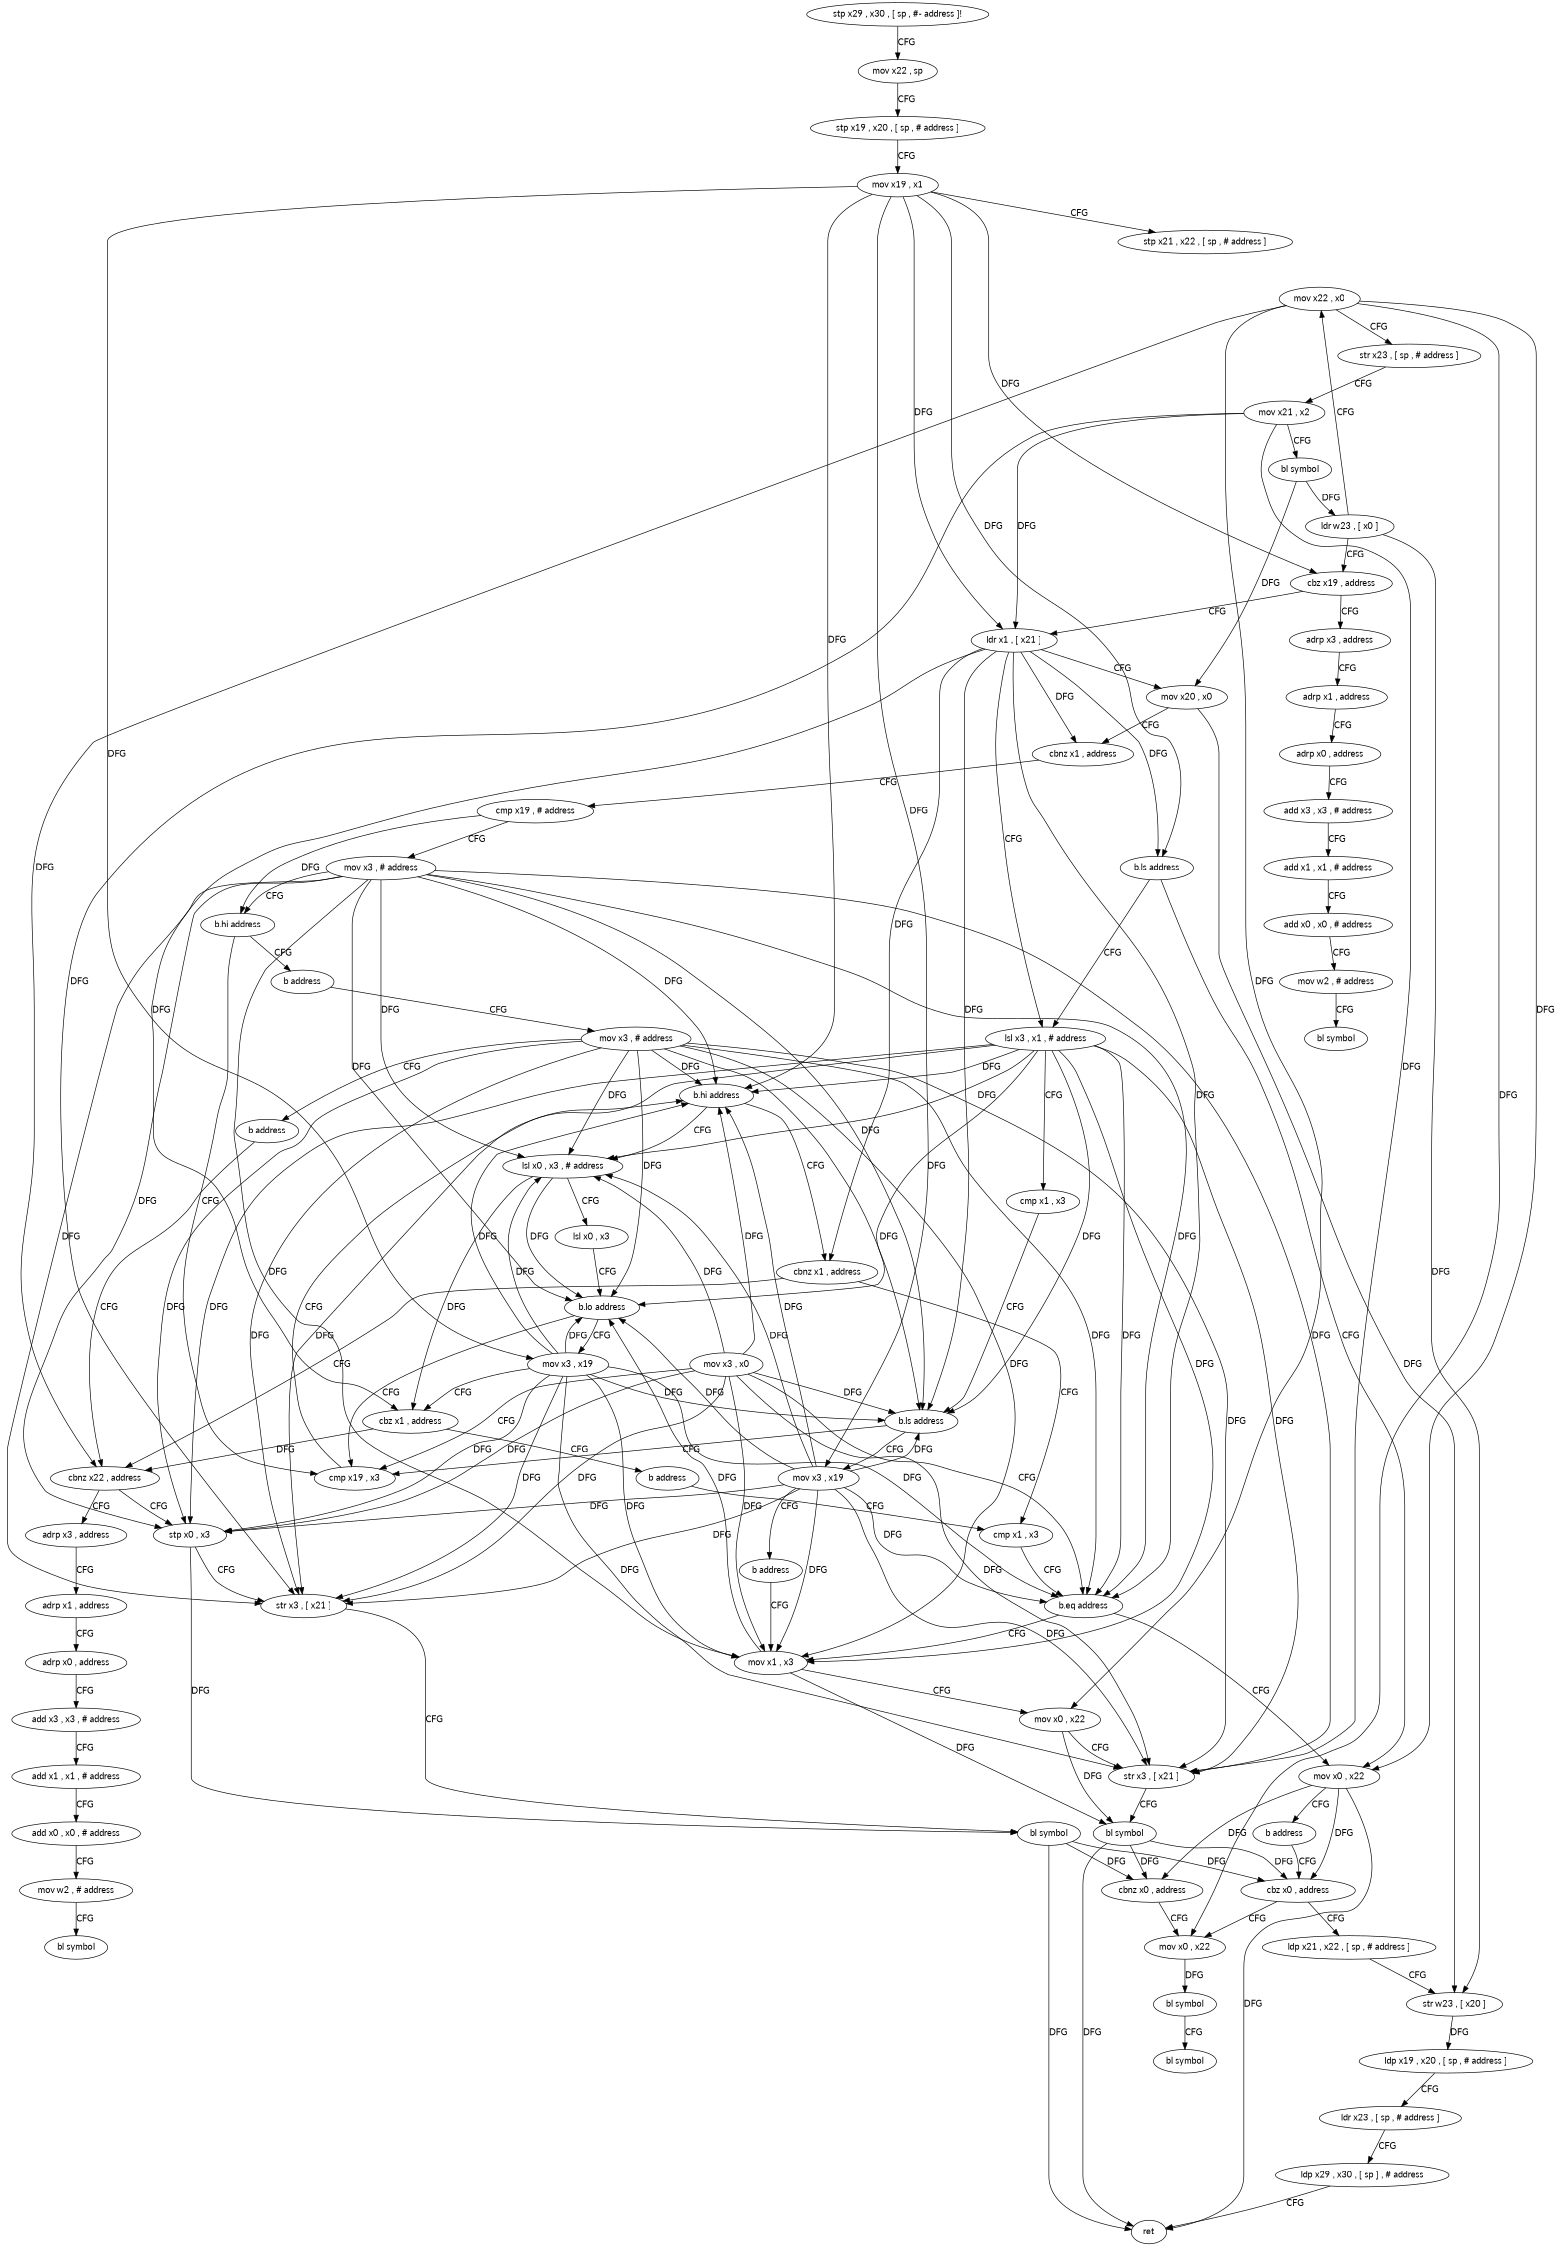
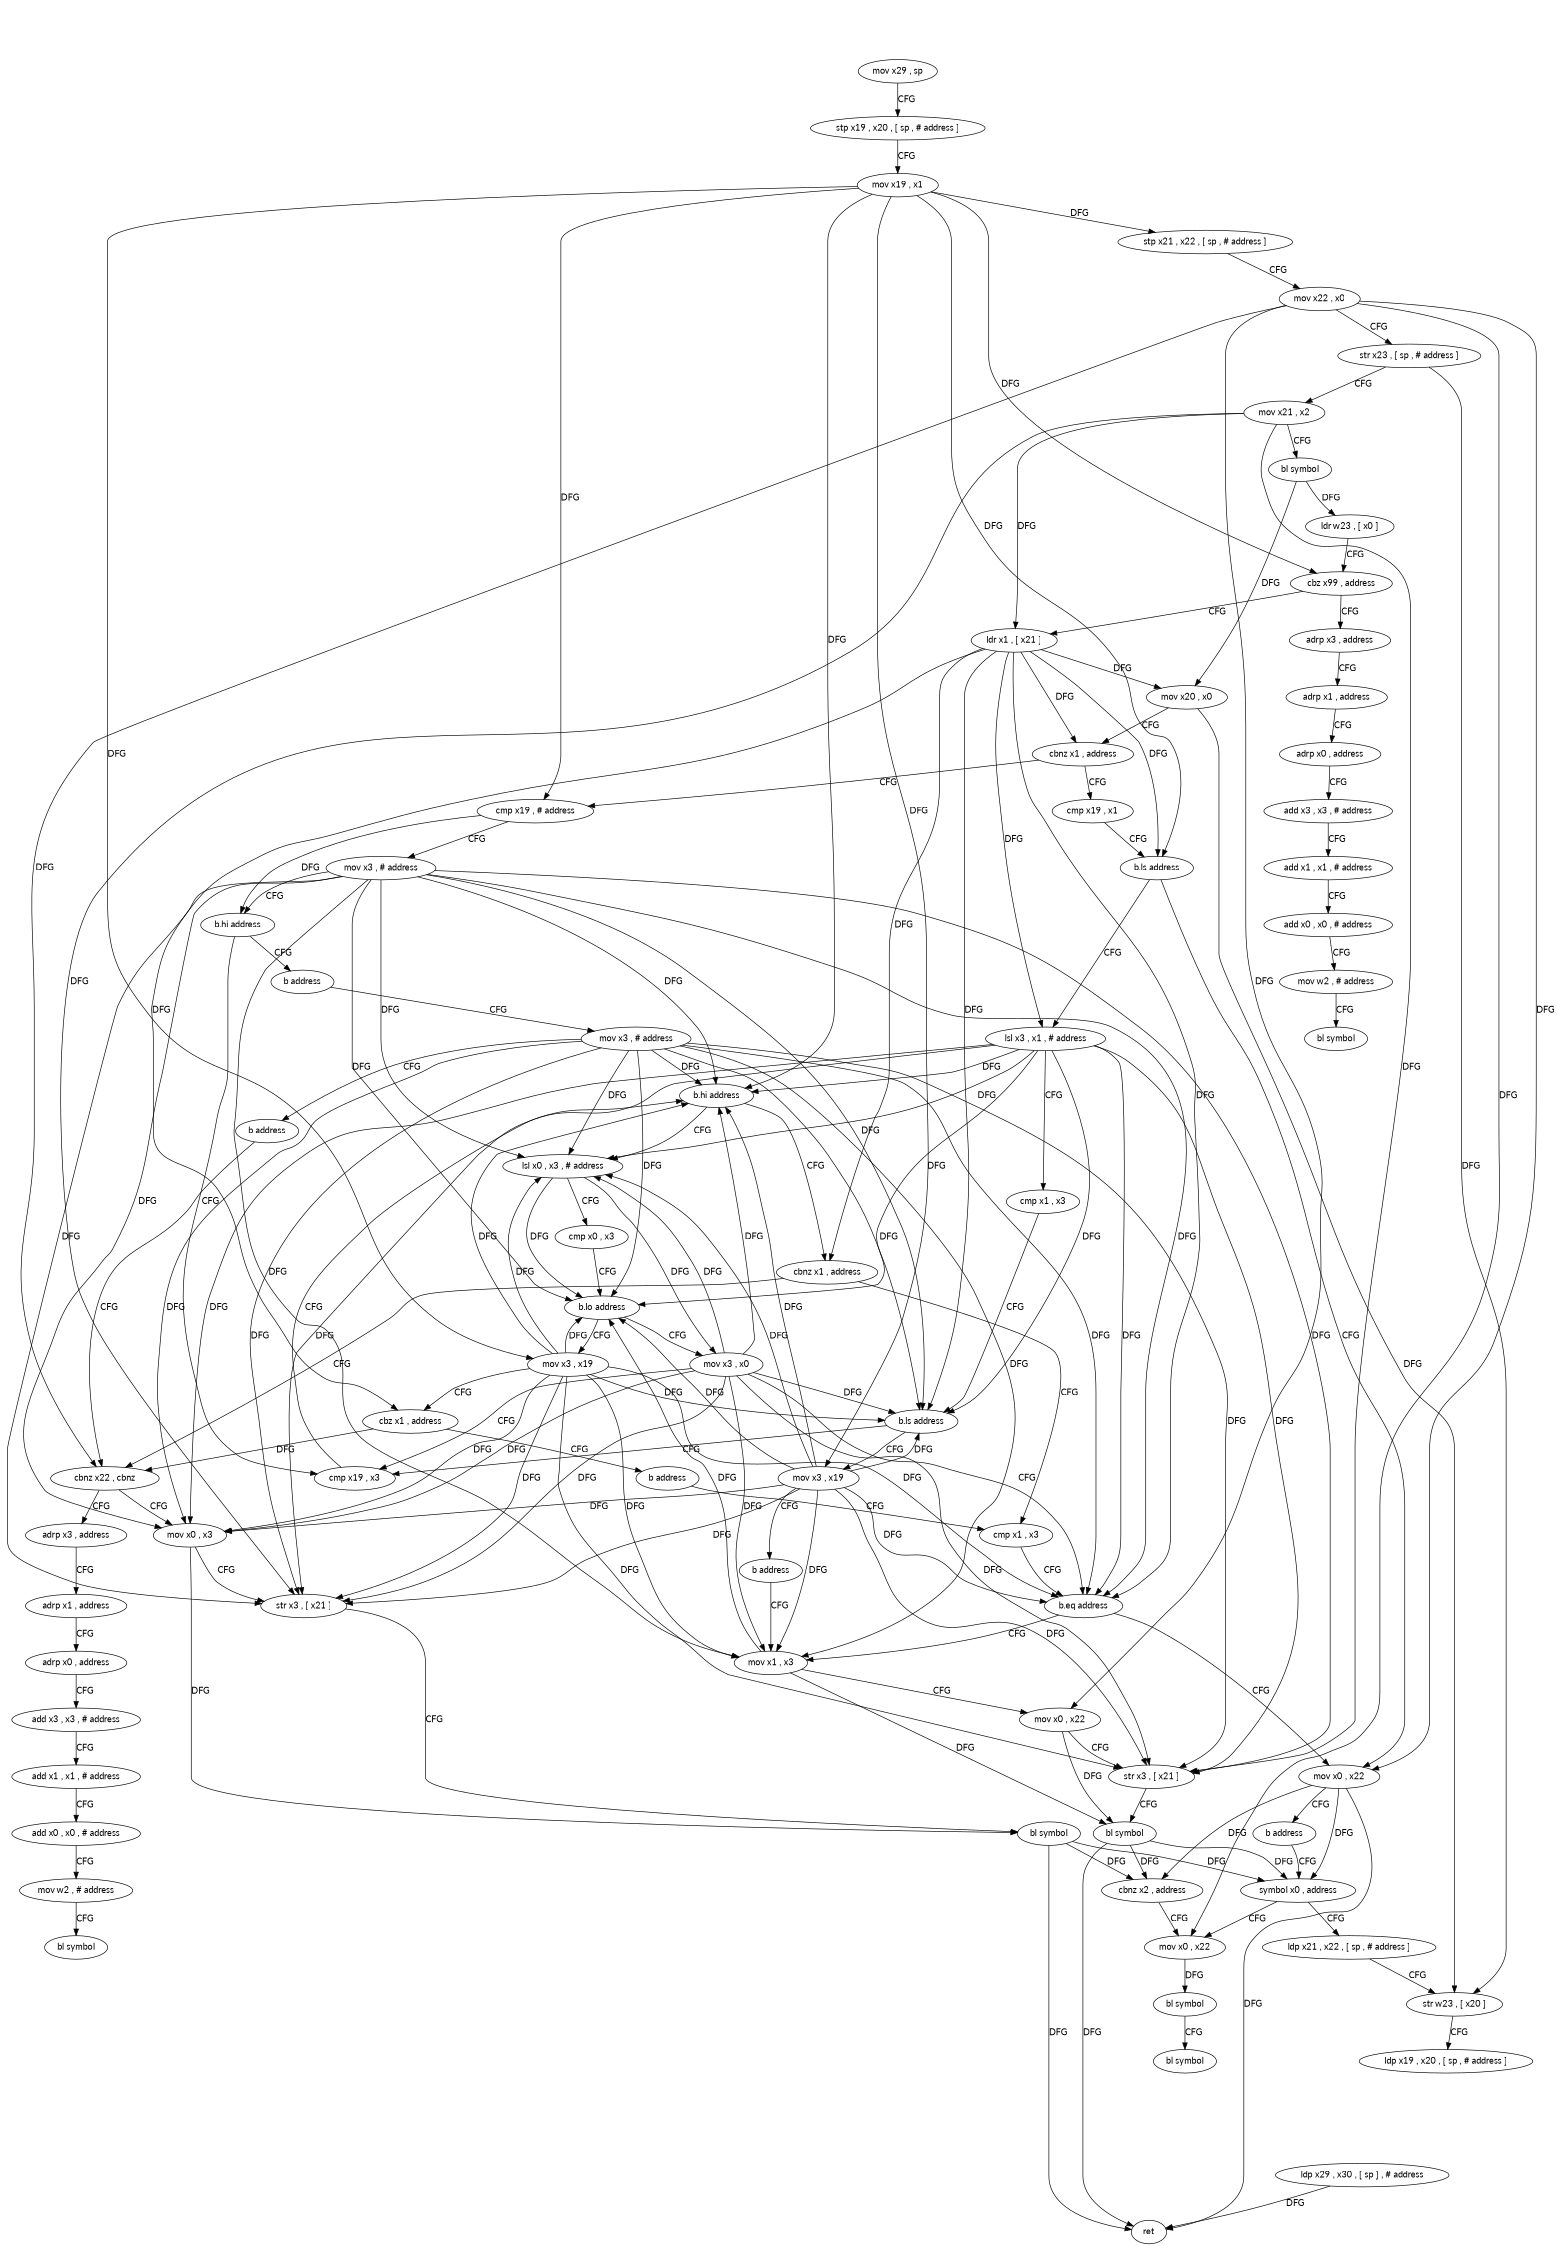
(898, 14) -> none
(898, 71) -> (898, 71)
(1080, 214) -> (1080, 214)
(1335, 416) -> (1261, 270)
(914, 422) -> (561, 366)
(1341, 584) -> (1341, 584)
(1123, 669) -> (1123, 669)
none -> (1093, 811)
(1014, 840) -> (1014, 840)
(592, 1237) -> (592, 1237)
(1432, 1254) -> (1462, 1180)
(454, 1279) -> (655, 1256)
(436, 1362) -> (660, 1335)
(105, 1478) -> (105, 1478)
(1210, 1495) -> none
(190, 1535) -> (190, 1535)
(1152, 1891) -> (1152, 1891)
(1298, 1891) -> (1298, 1891)
(1460, 2033) -> (1460, 2033)
(1390, 2118) -> none
(1296, 2204) -> (1296, 2204)
